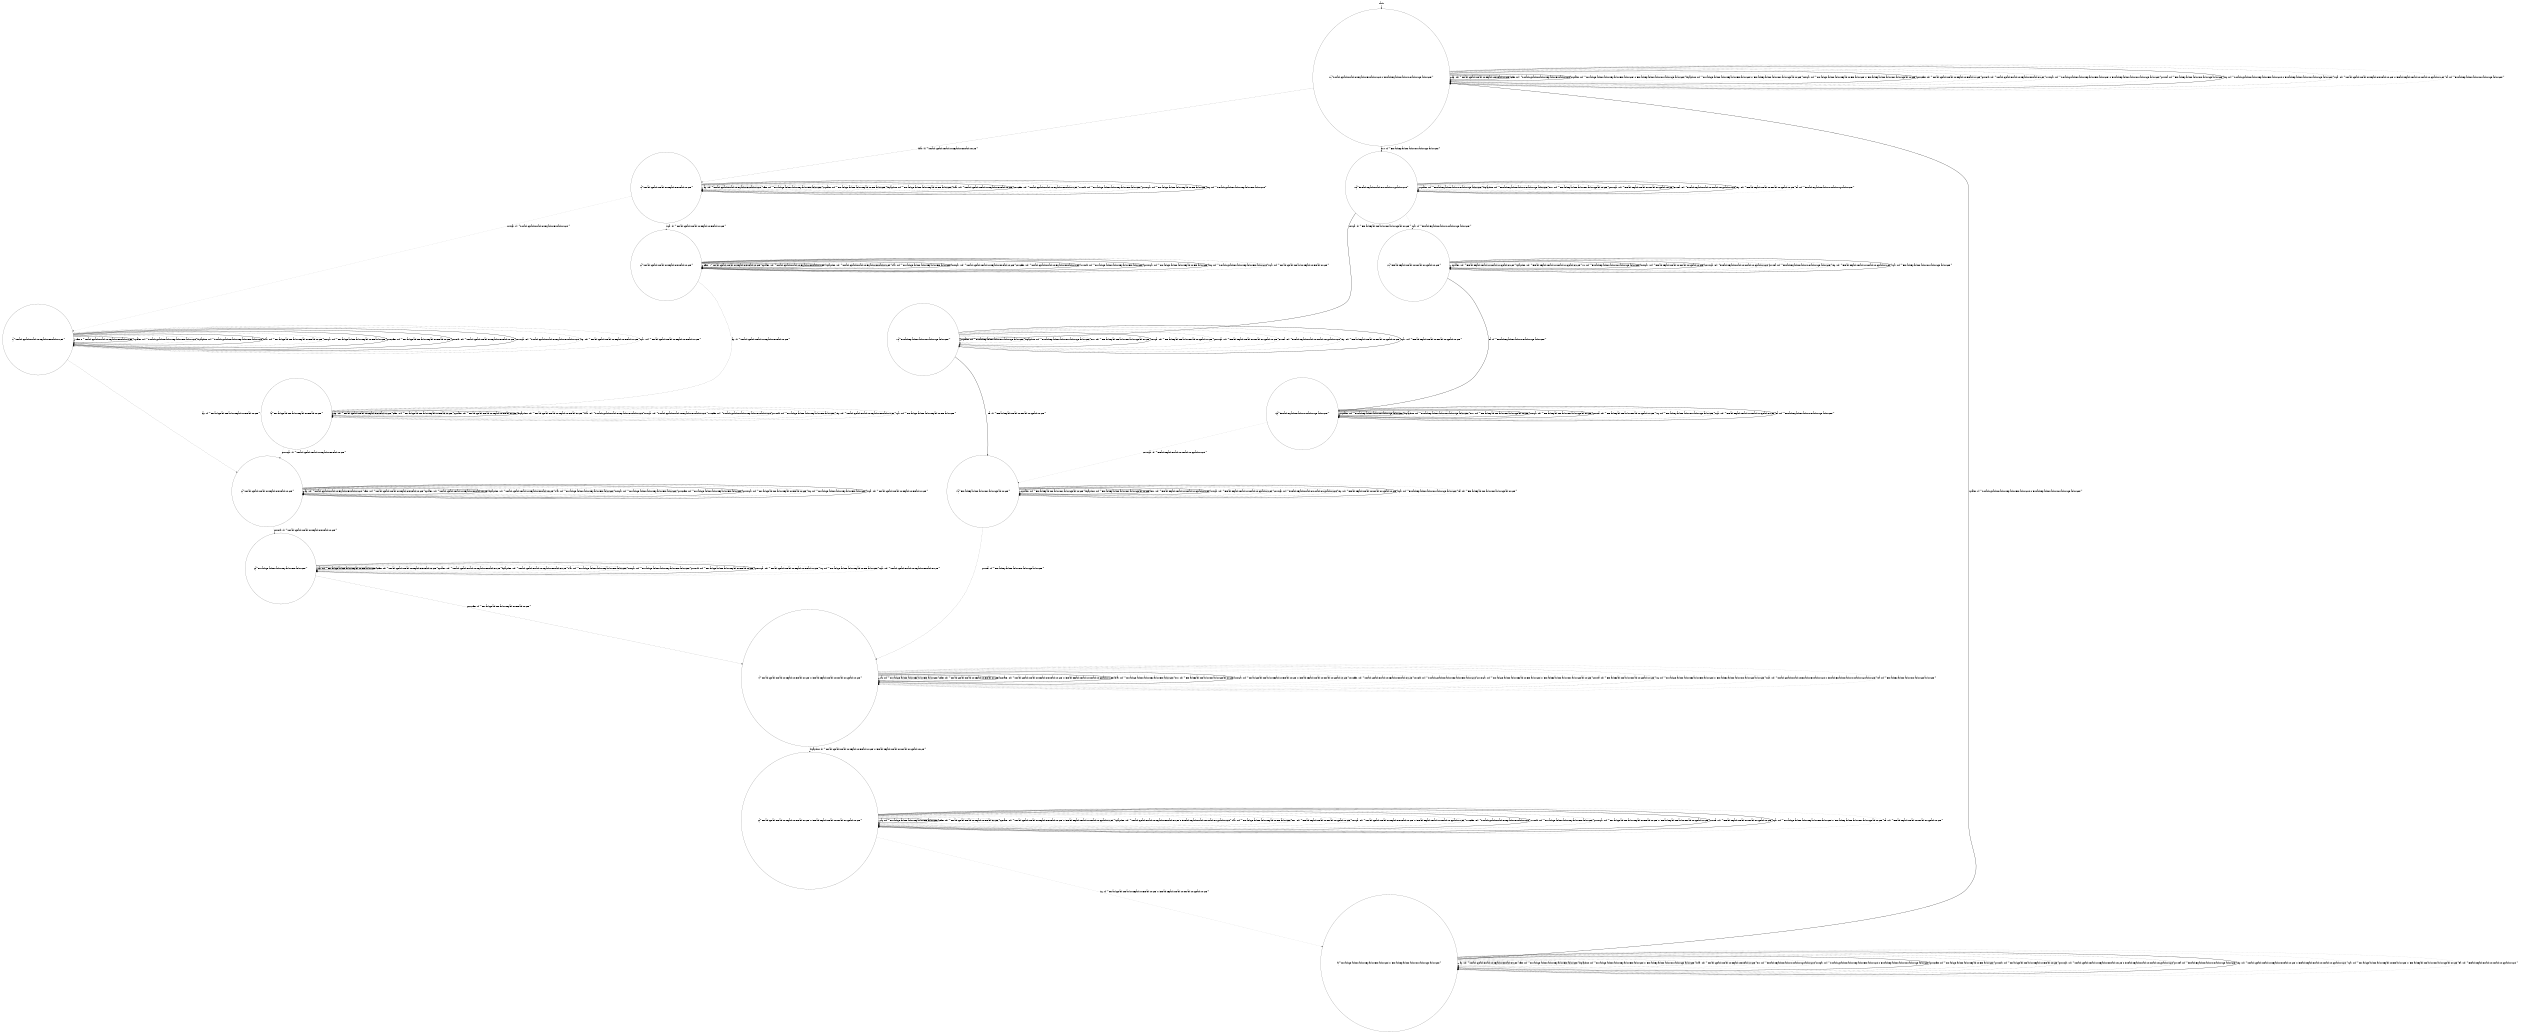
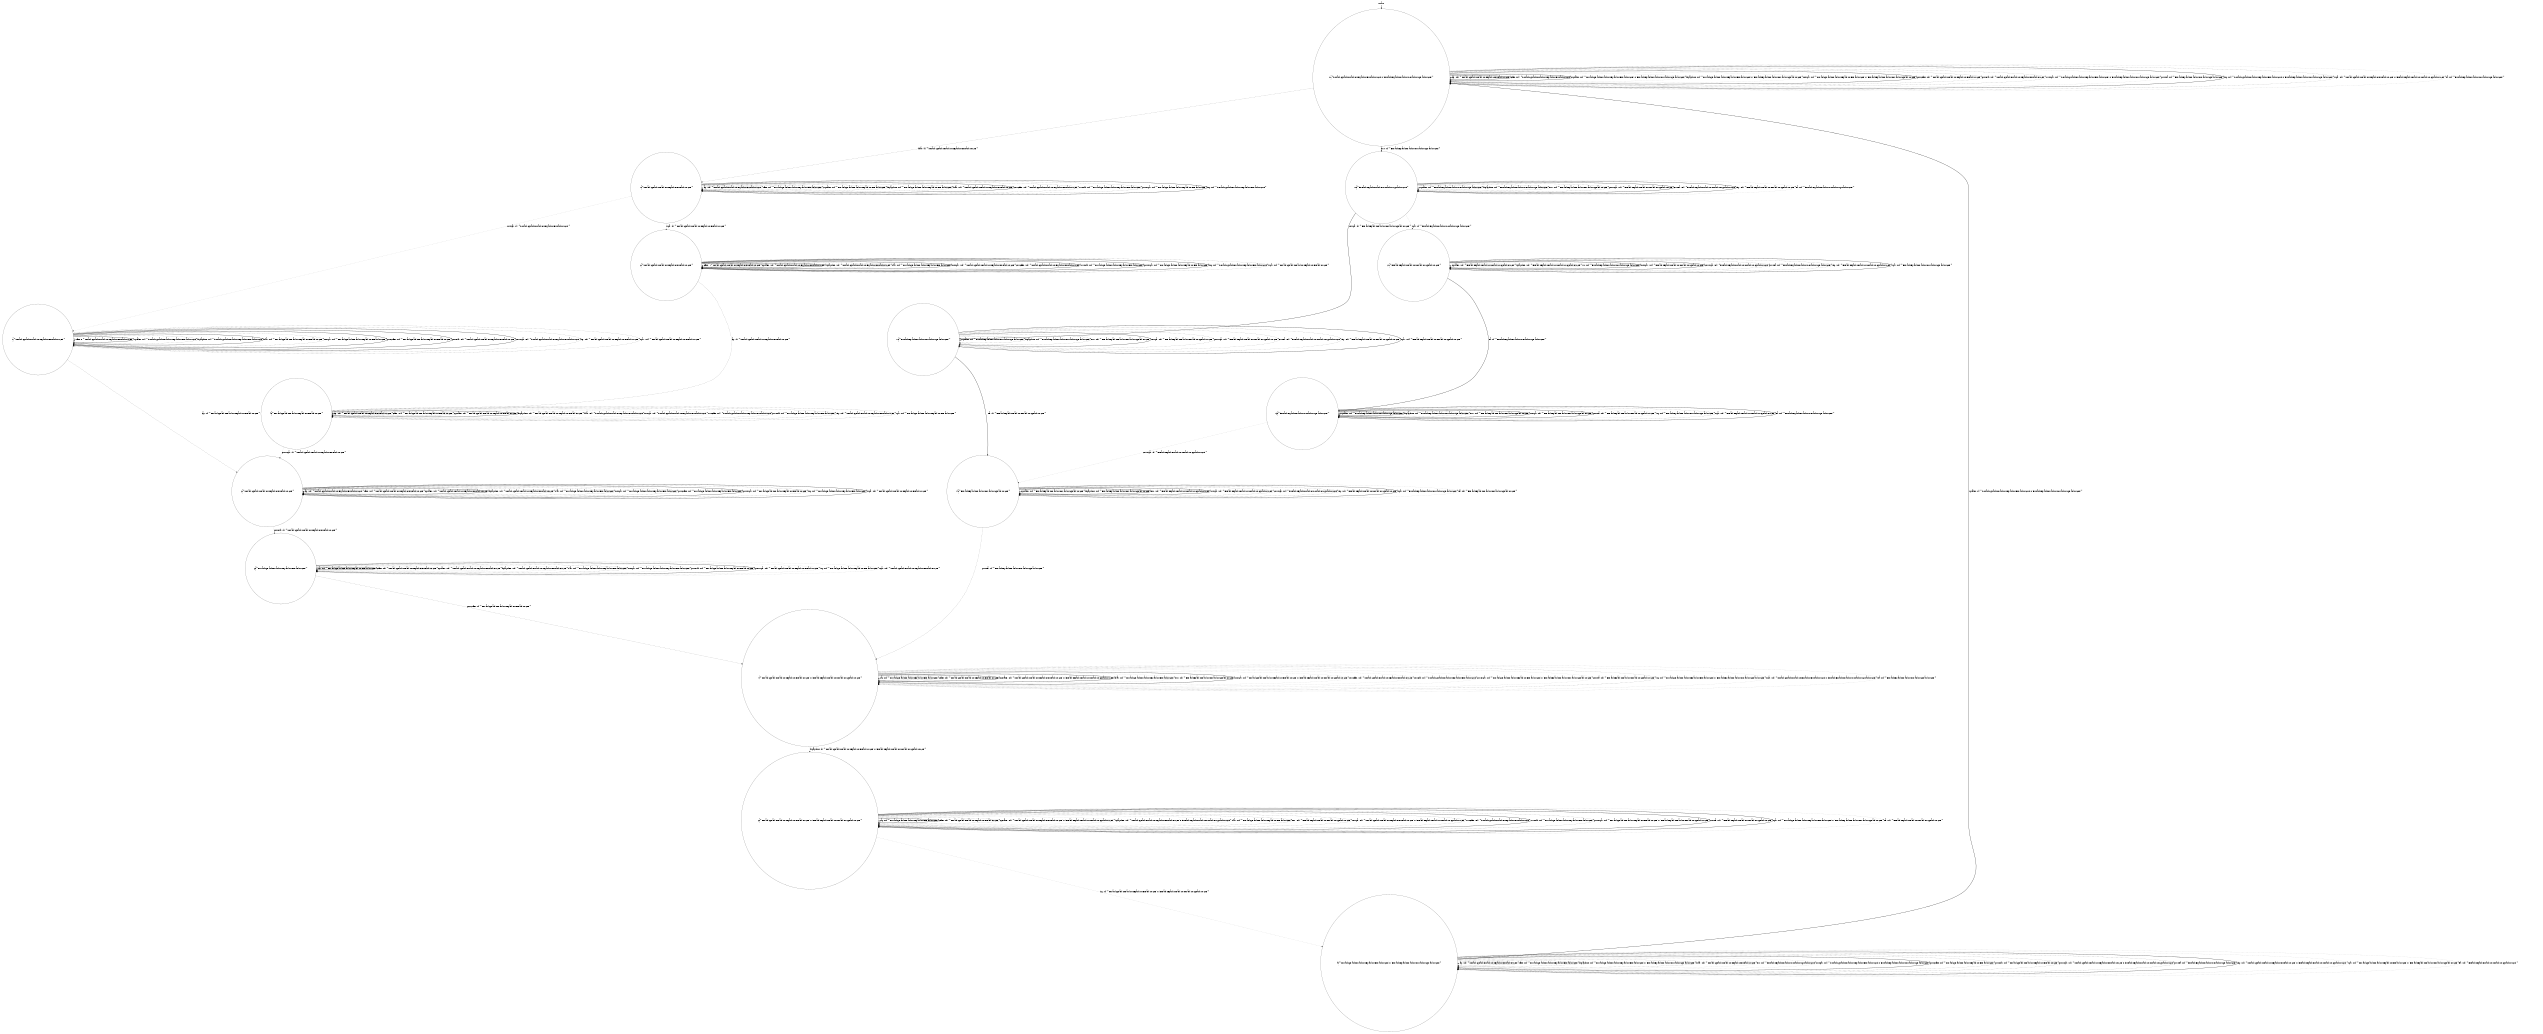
(1381, 4) -> (1381, 4)
